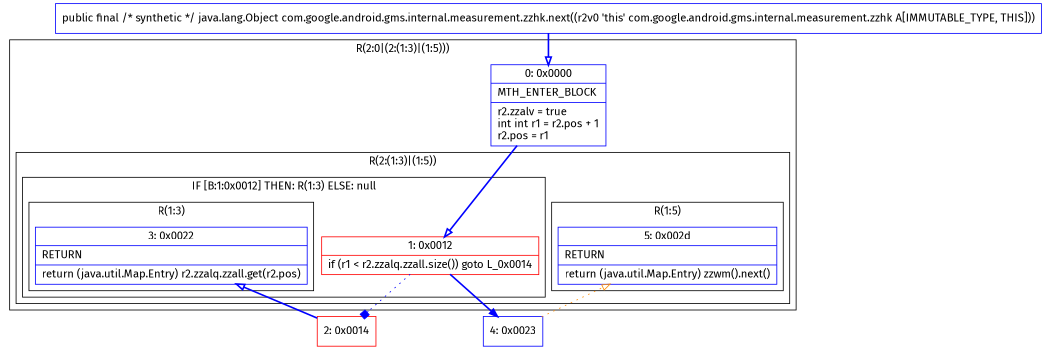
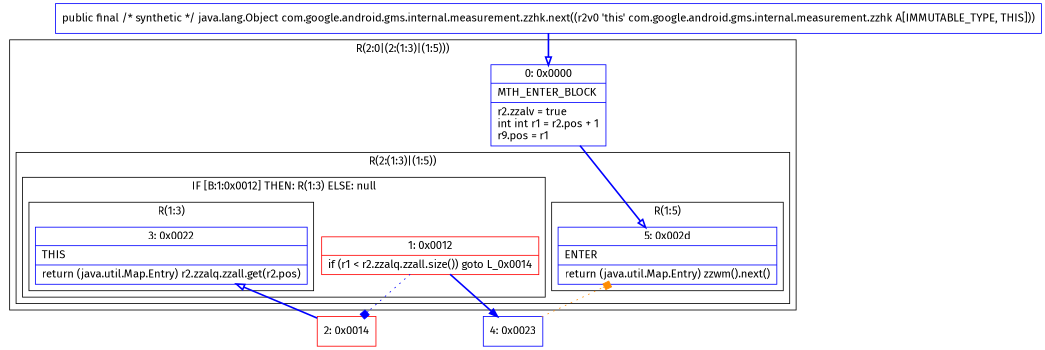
(523, 136) -> (523, 136)
(483, 188) -> (610, 183)
(62, 255) -> (54, 255)
(585, 255) -> (581, 255)
(580, 299) -> (580, 299)
